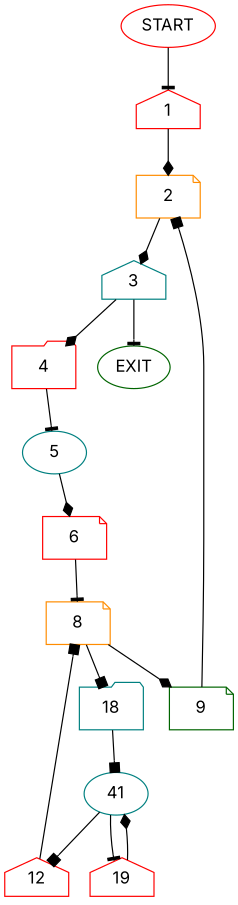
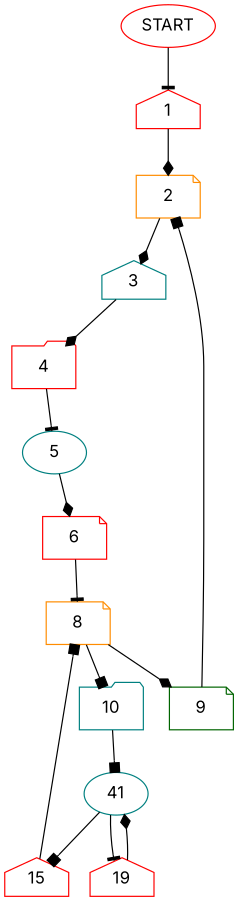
(134, 367) -> none
(111, 708) -> (111, 708)
(37, 879) -> (37, 879)
